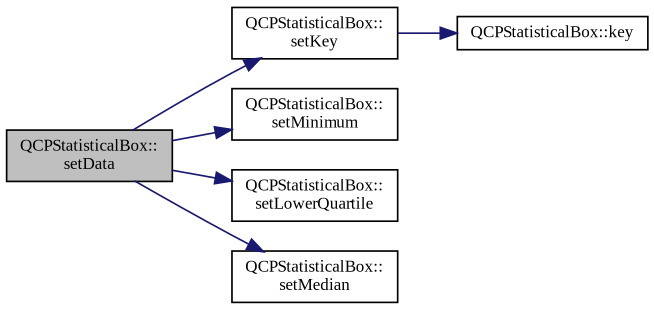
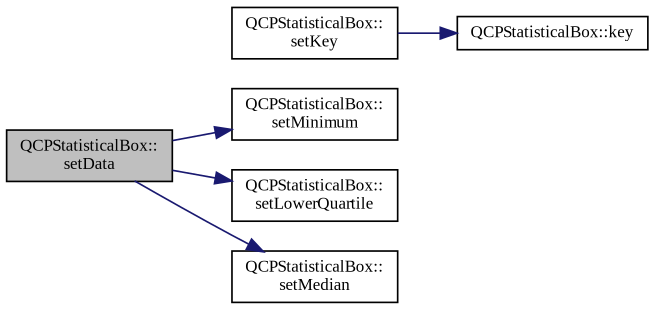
(188, 97) -> none
